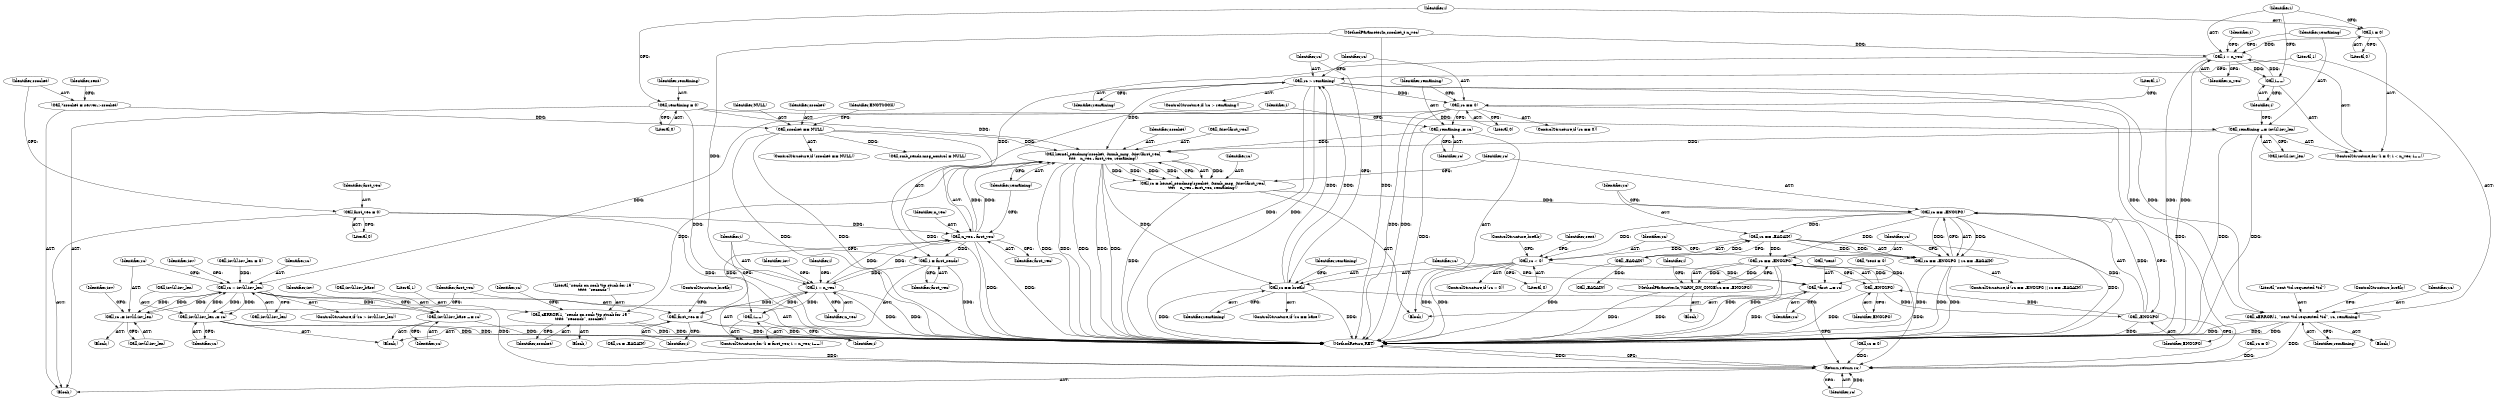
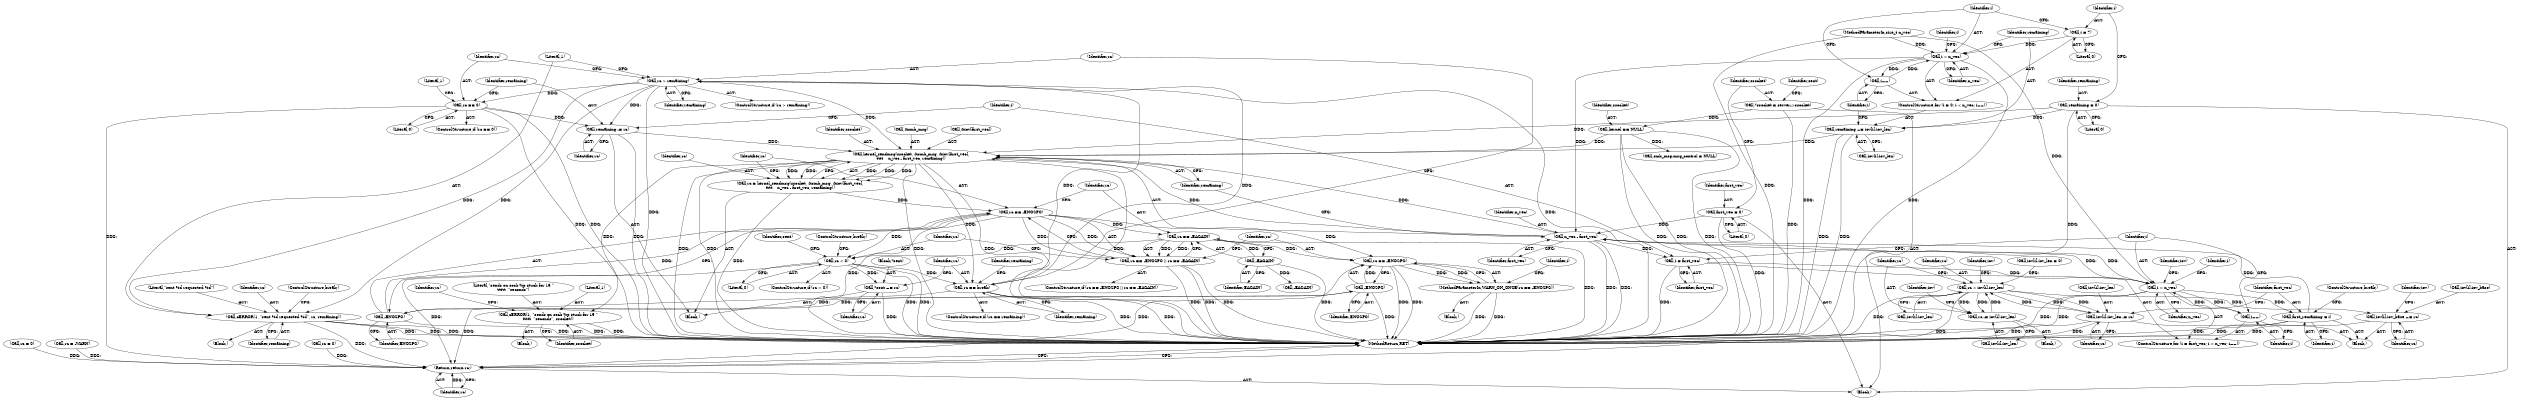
(1382, 33) -> (1877, 33)
(2373, 33) -> (2081, 33)
none -> (630, 100)
(750, 106) -> none
(872, 106) -> none
(1462, 118) -> (561, 118)
(807, 120) -> none
(800, 130) -> (1621, 130)
none -> (911, 130)
(2310, 145) -> (1902, 117)
(814, 157) -> none
(928, 157) -> (1680, 157)
none -> (1190, 252)
(939, 261) -> (1682, 261)
(1825, 261) -> (891, 261)
(1871, 261) -> none
(246, 273) -> (2035, 273)
(1407, 273) -> (932, 273)
none -> (654, 276)
none -> (1243, 288)
(1825, 288) -> (882, 288)
(356, 317) -> none
(685, 317) -> (2307, 317)
(788, 317) -> (1879, 317)
(1287, 317) -> (986, 317)
none -> (1782, 326)
(1827, 332) -> (470, 332)
(626, 344) -> (72, 344)
(1561, 356) -> (1168, 356)
